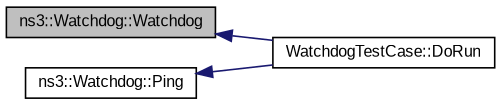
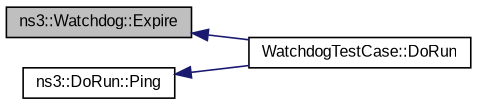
(111, 22) -> (99, 22)
(111, 83) -> (99, 83)
